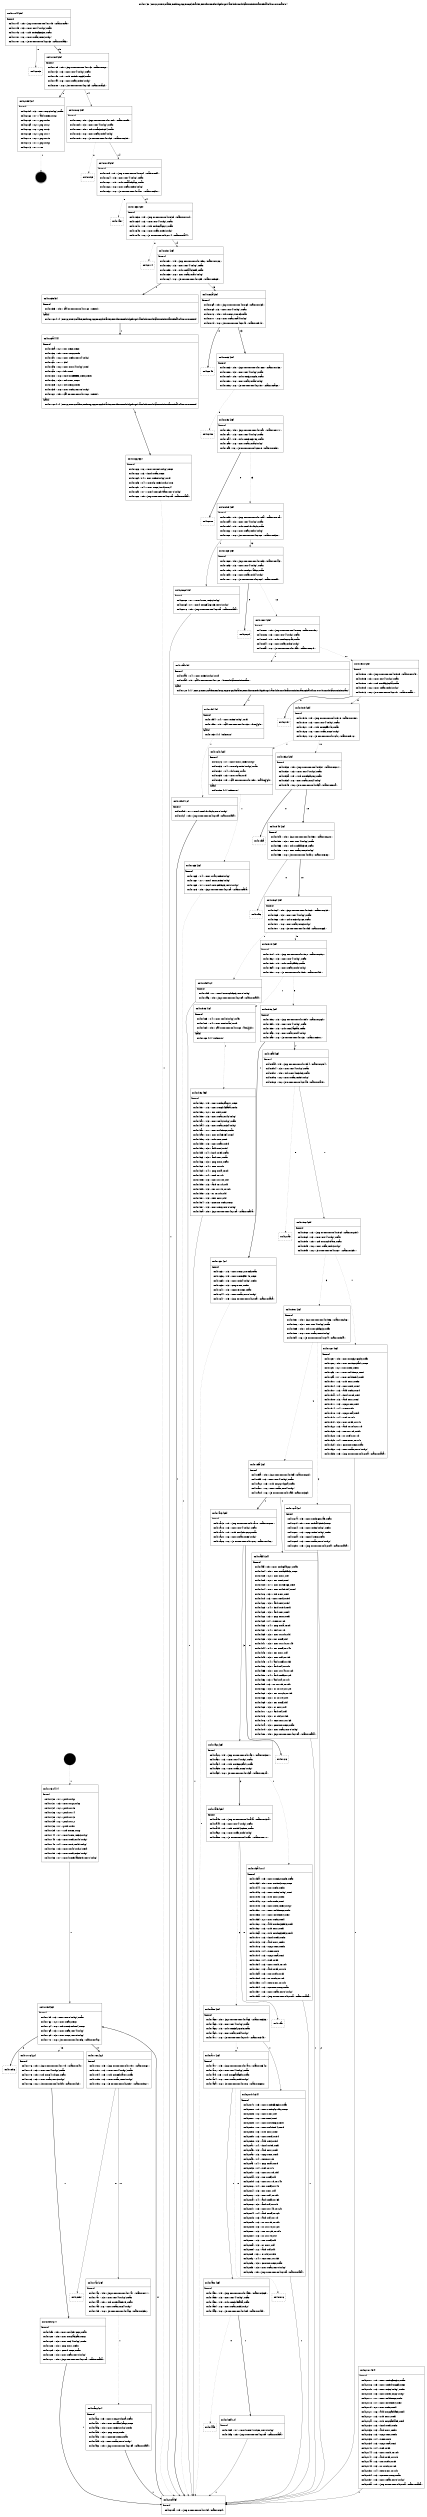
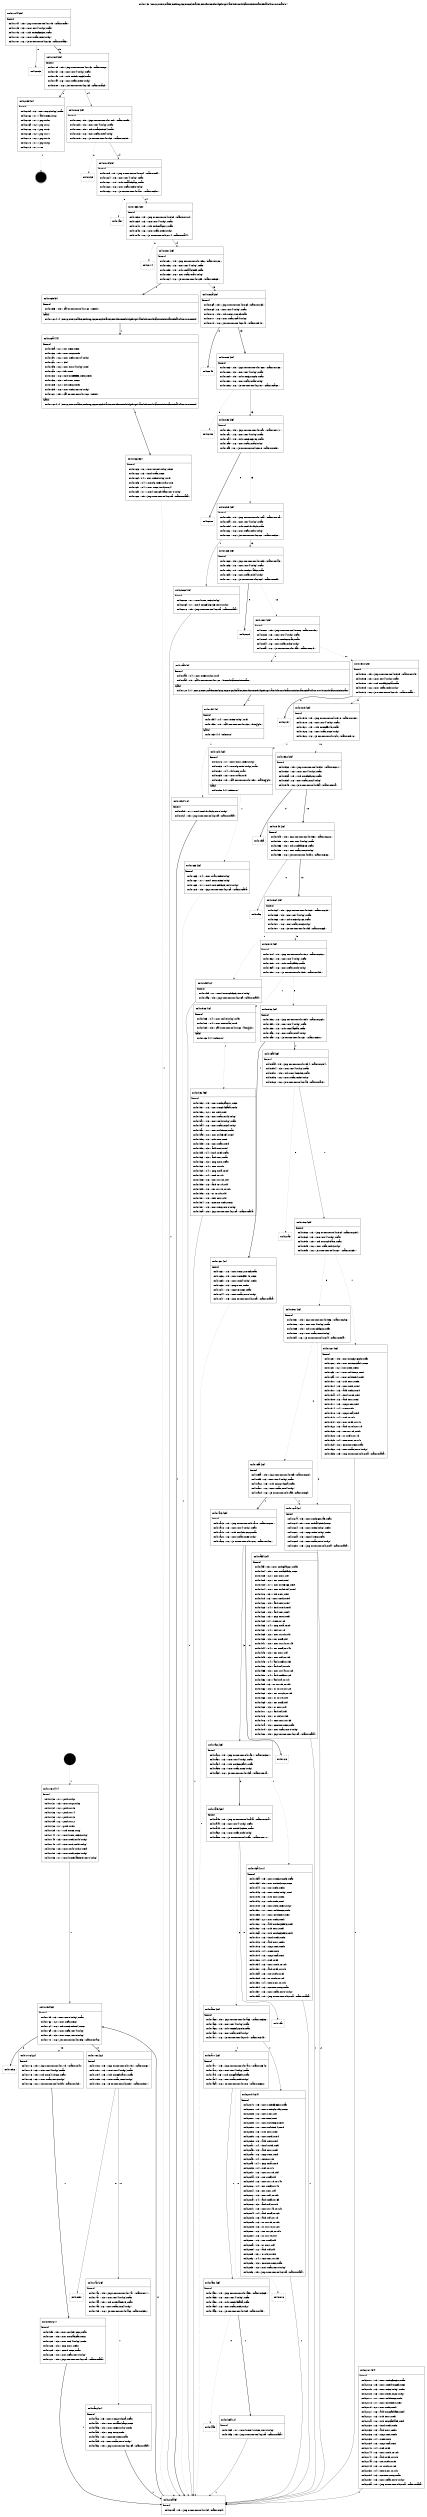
none -> (250, 402)
(282, 1524) -> (297, 1500)
